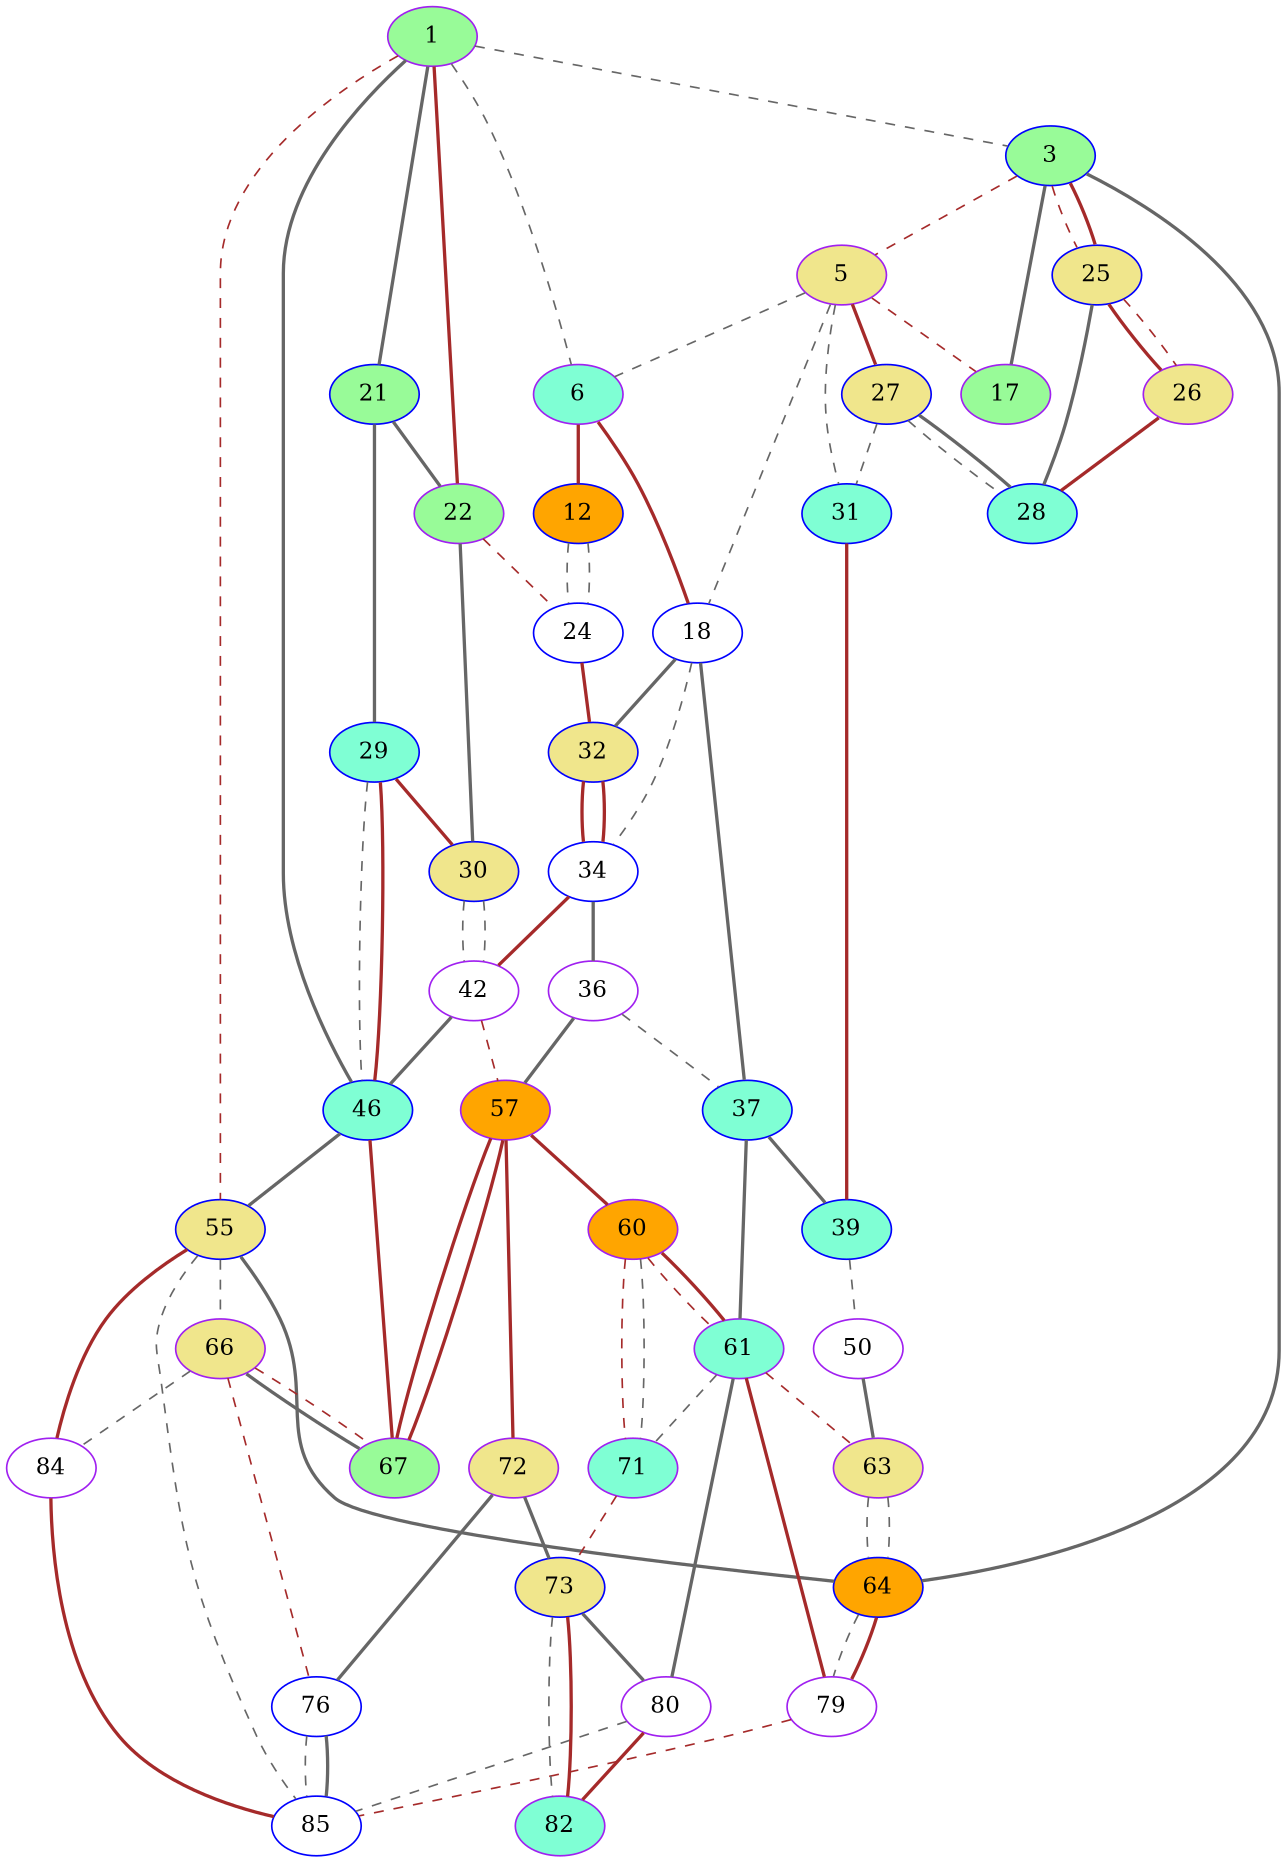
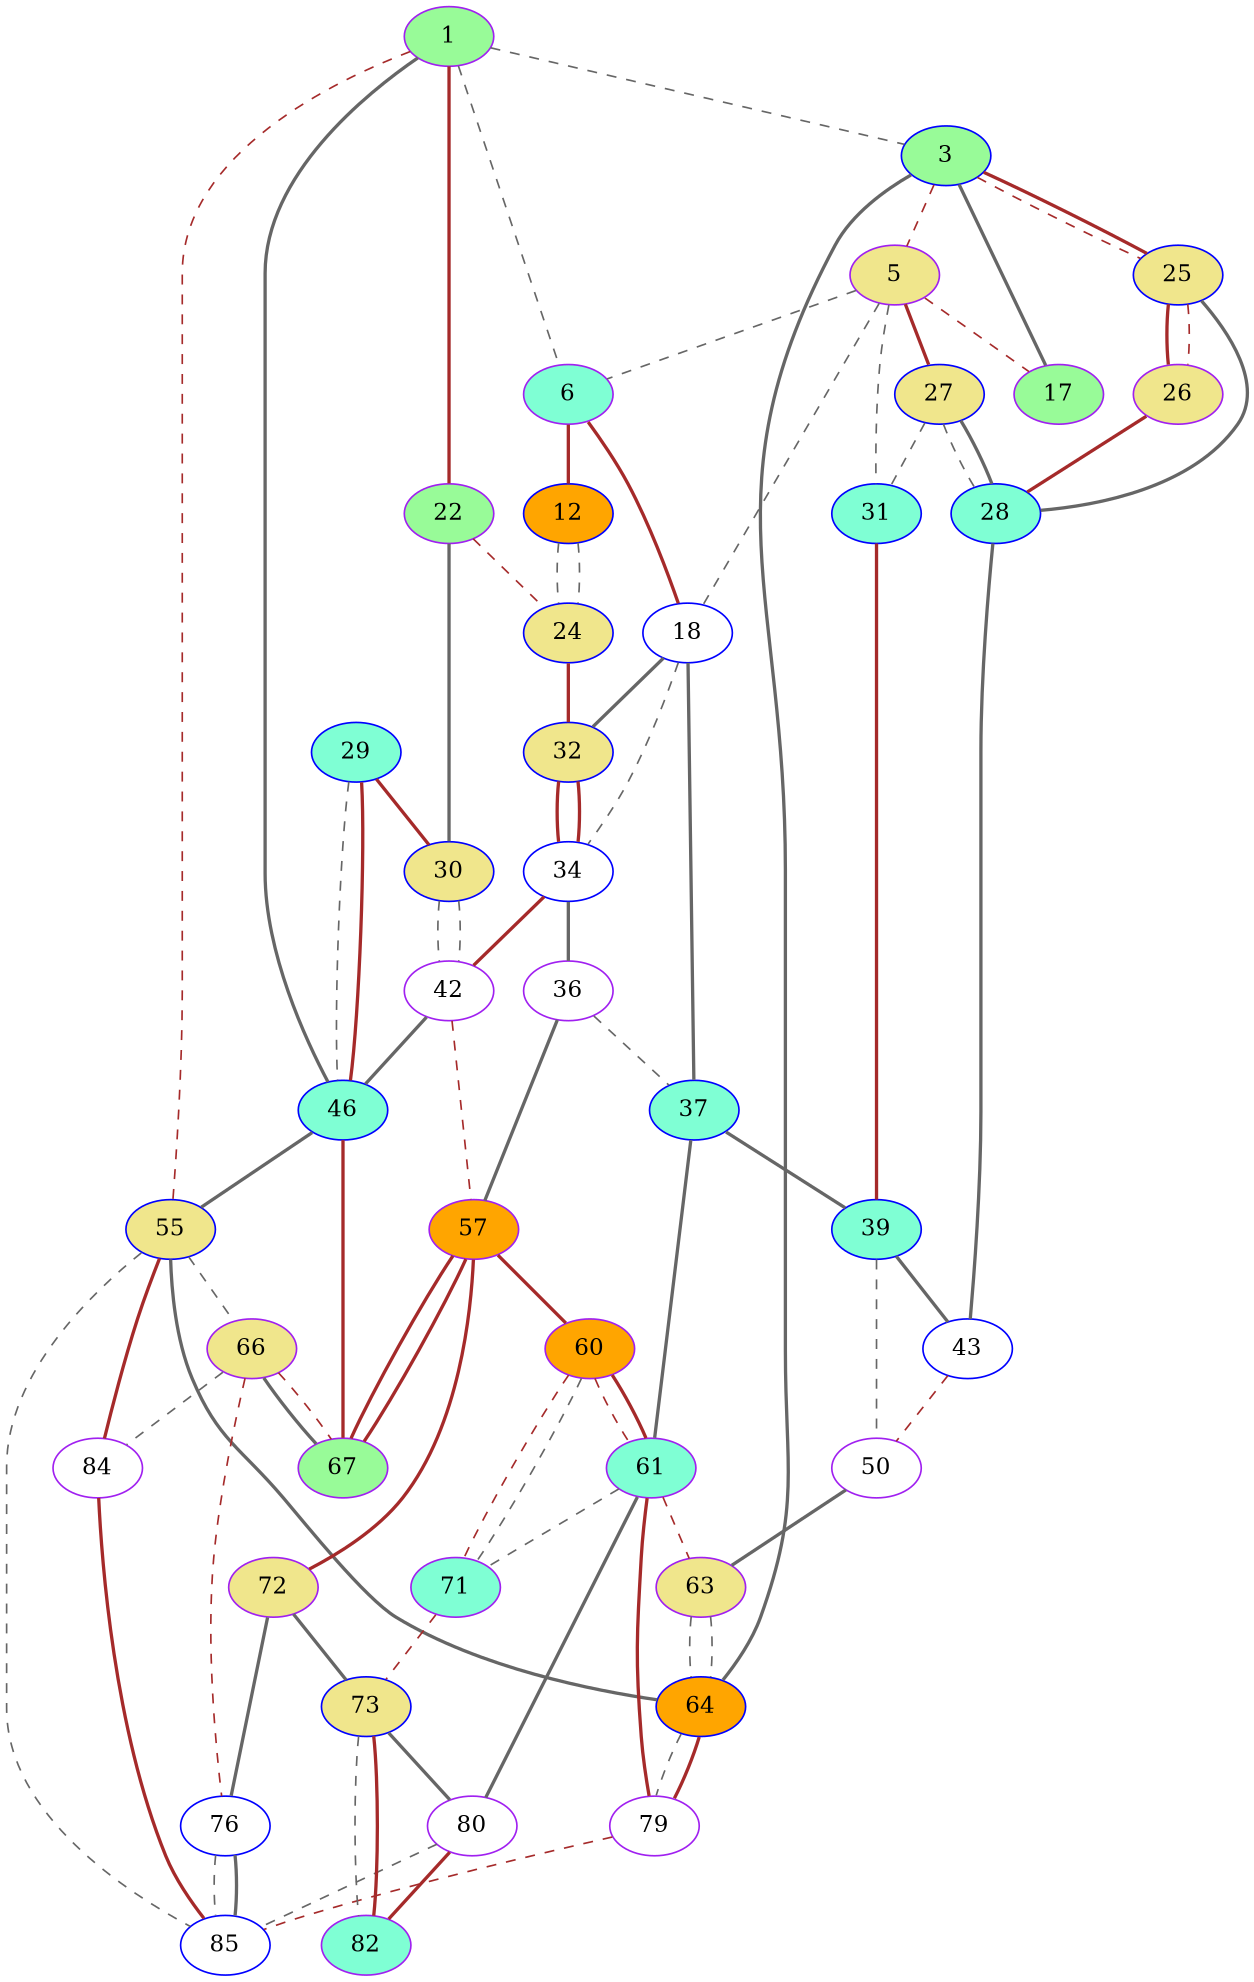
(374, 394) -> none
(578, 633) -> (568, 633)
none -> (968, 1349)
